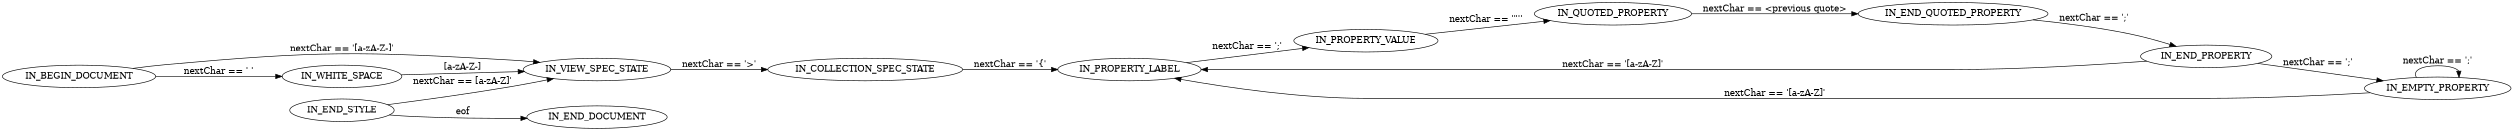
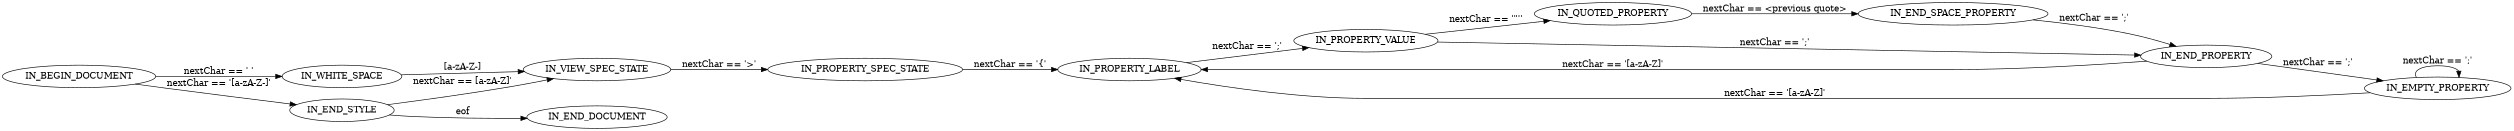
(1953, 14) -> (1953, 14)
none -> (1786, 49)
(333, 54) -> (213, 94)
(865, 70) -> (865, 70)
